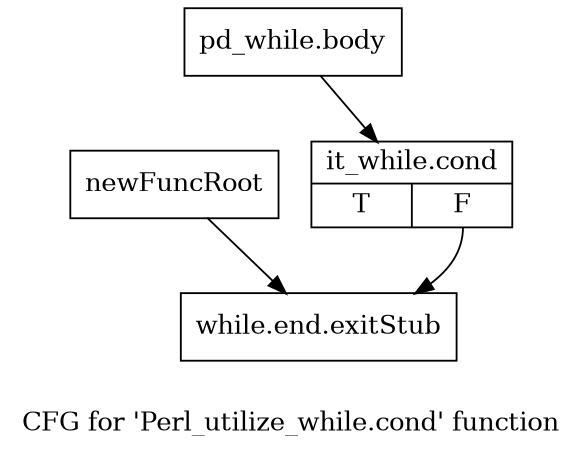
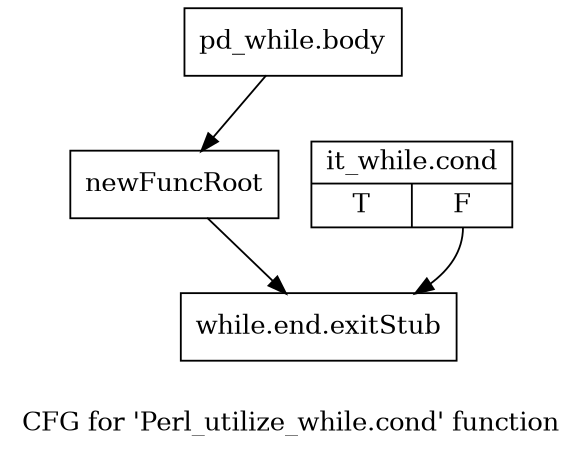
(343, 102) -> (240, 106)
